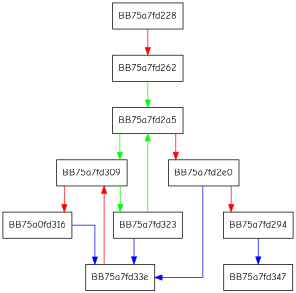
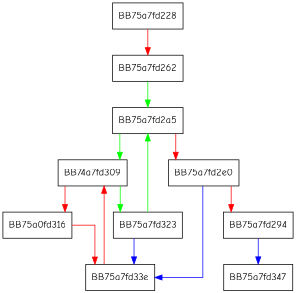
(92, 173) -> (93, 173)
(95, 230) -> (95, 230)
